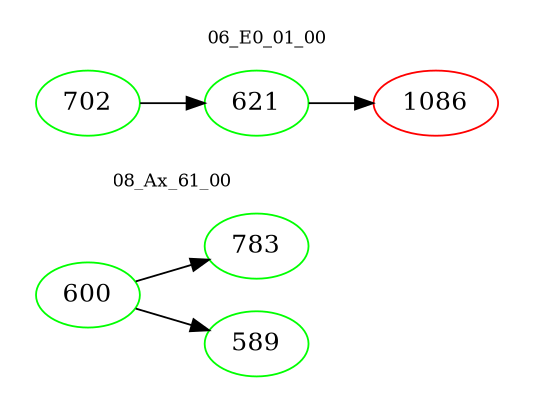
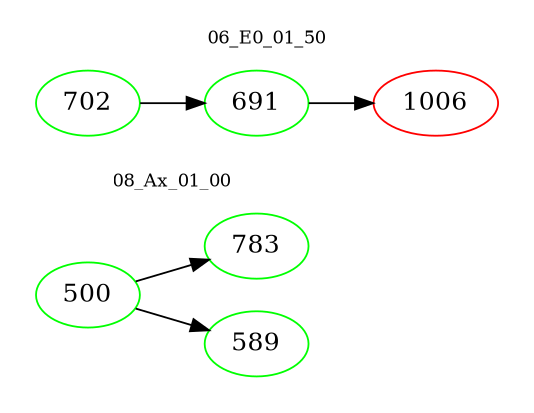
(267, 39) -> (267, 39)
(257, 103) -> (257, 103)
(436, 103) -> (436, 103)
(172, 182) -> (172, 182)
(88, 295) -> (88, 295)
